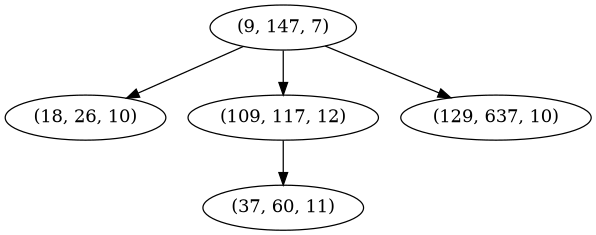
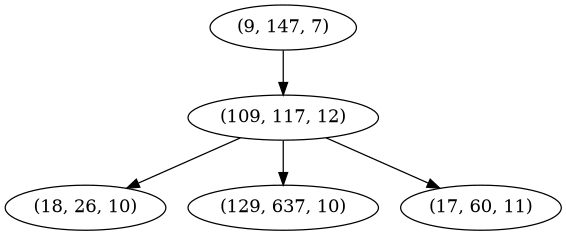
(191, 70) -> (189, 160)
(382, 70) -> (283, 157)
(283, 208) -> (481, 208)
